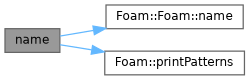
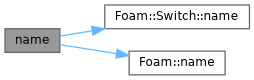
(175, 17) -> (177, 17)
(175, 63) -> (177, 63)
